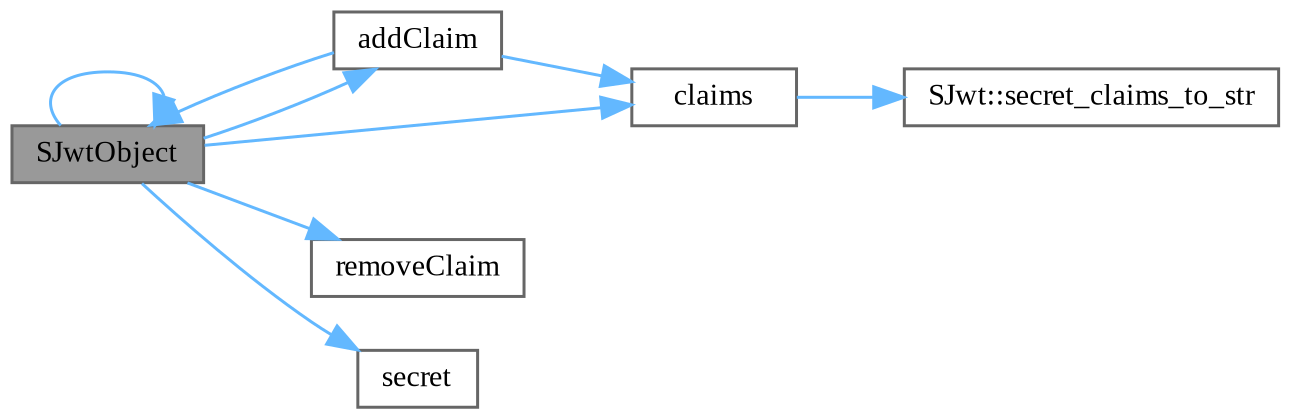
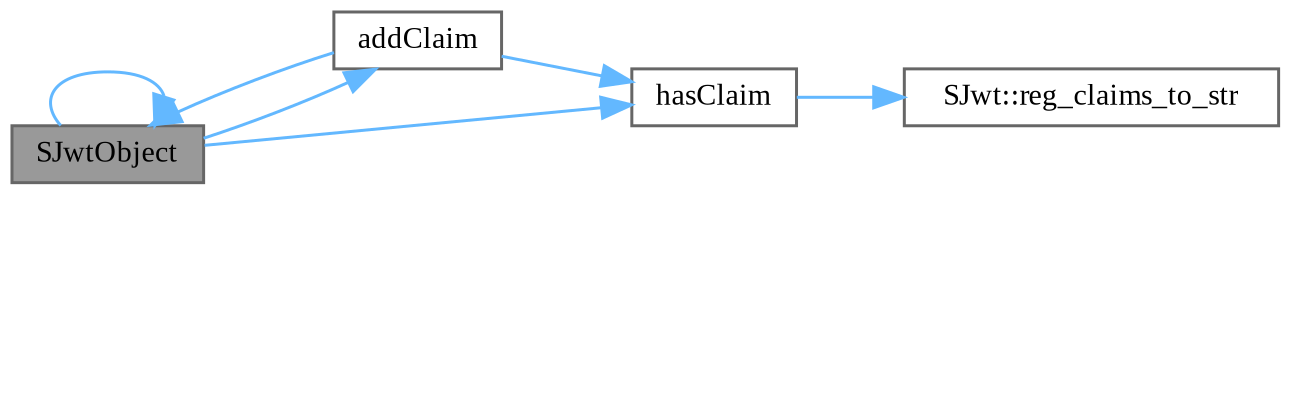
(714, 97) -> (714, 97)
(1091, 97) -> (1091, 97)
(418, 268) -> none
(418, 379) -> none
